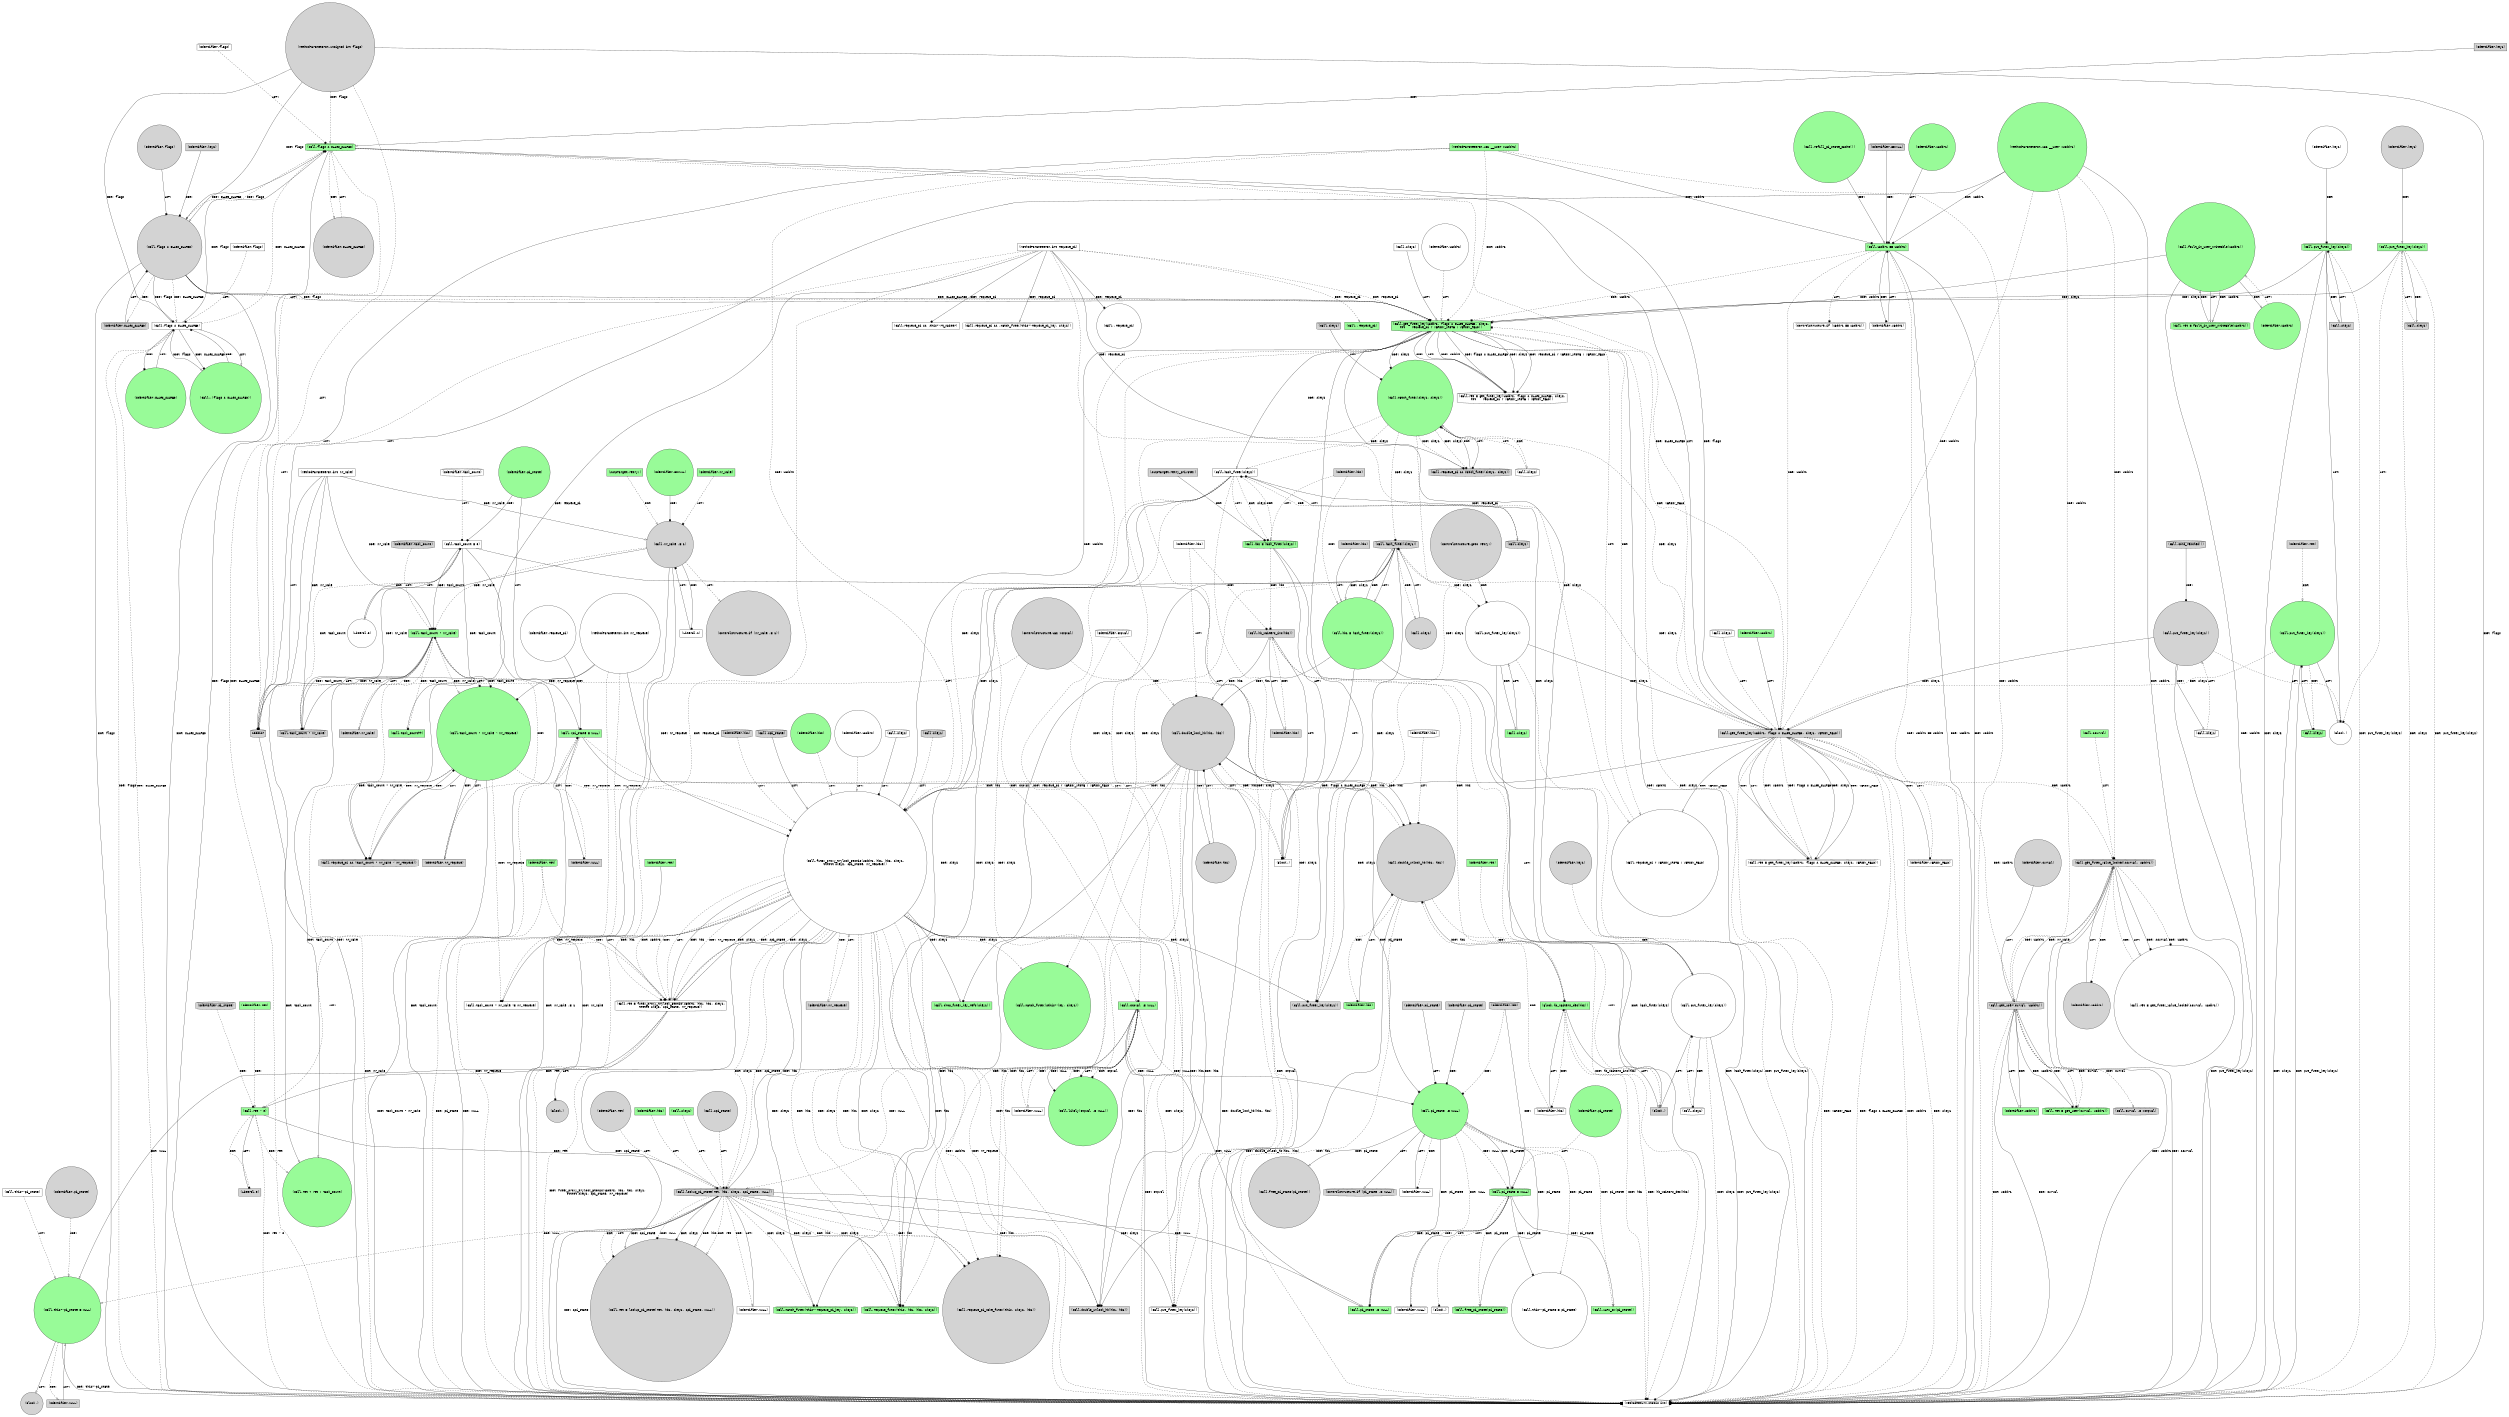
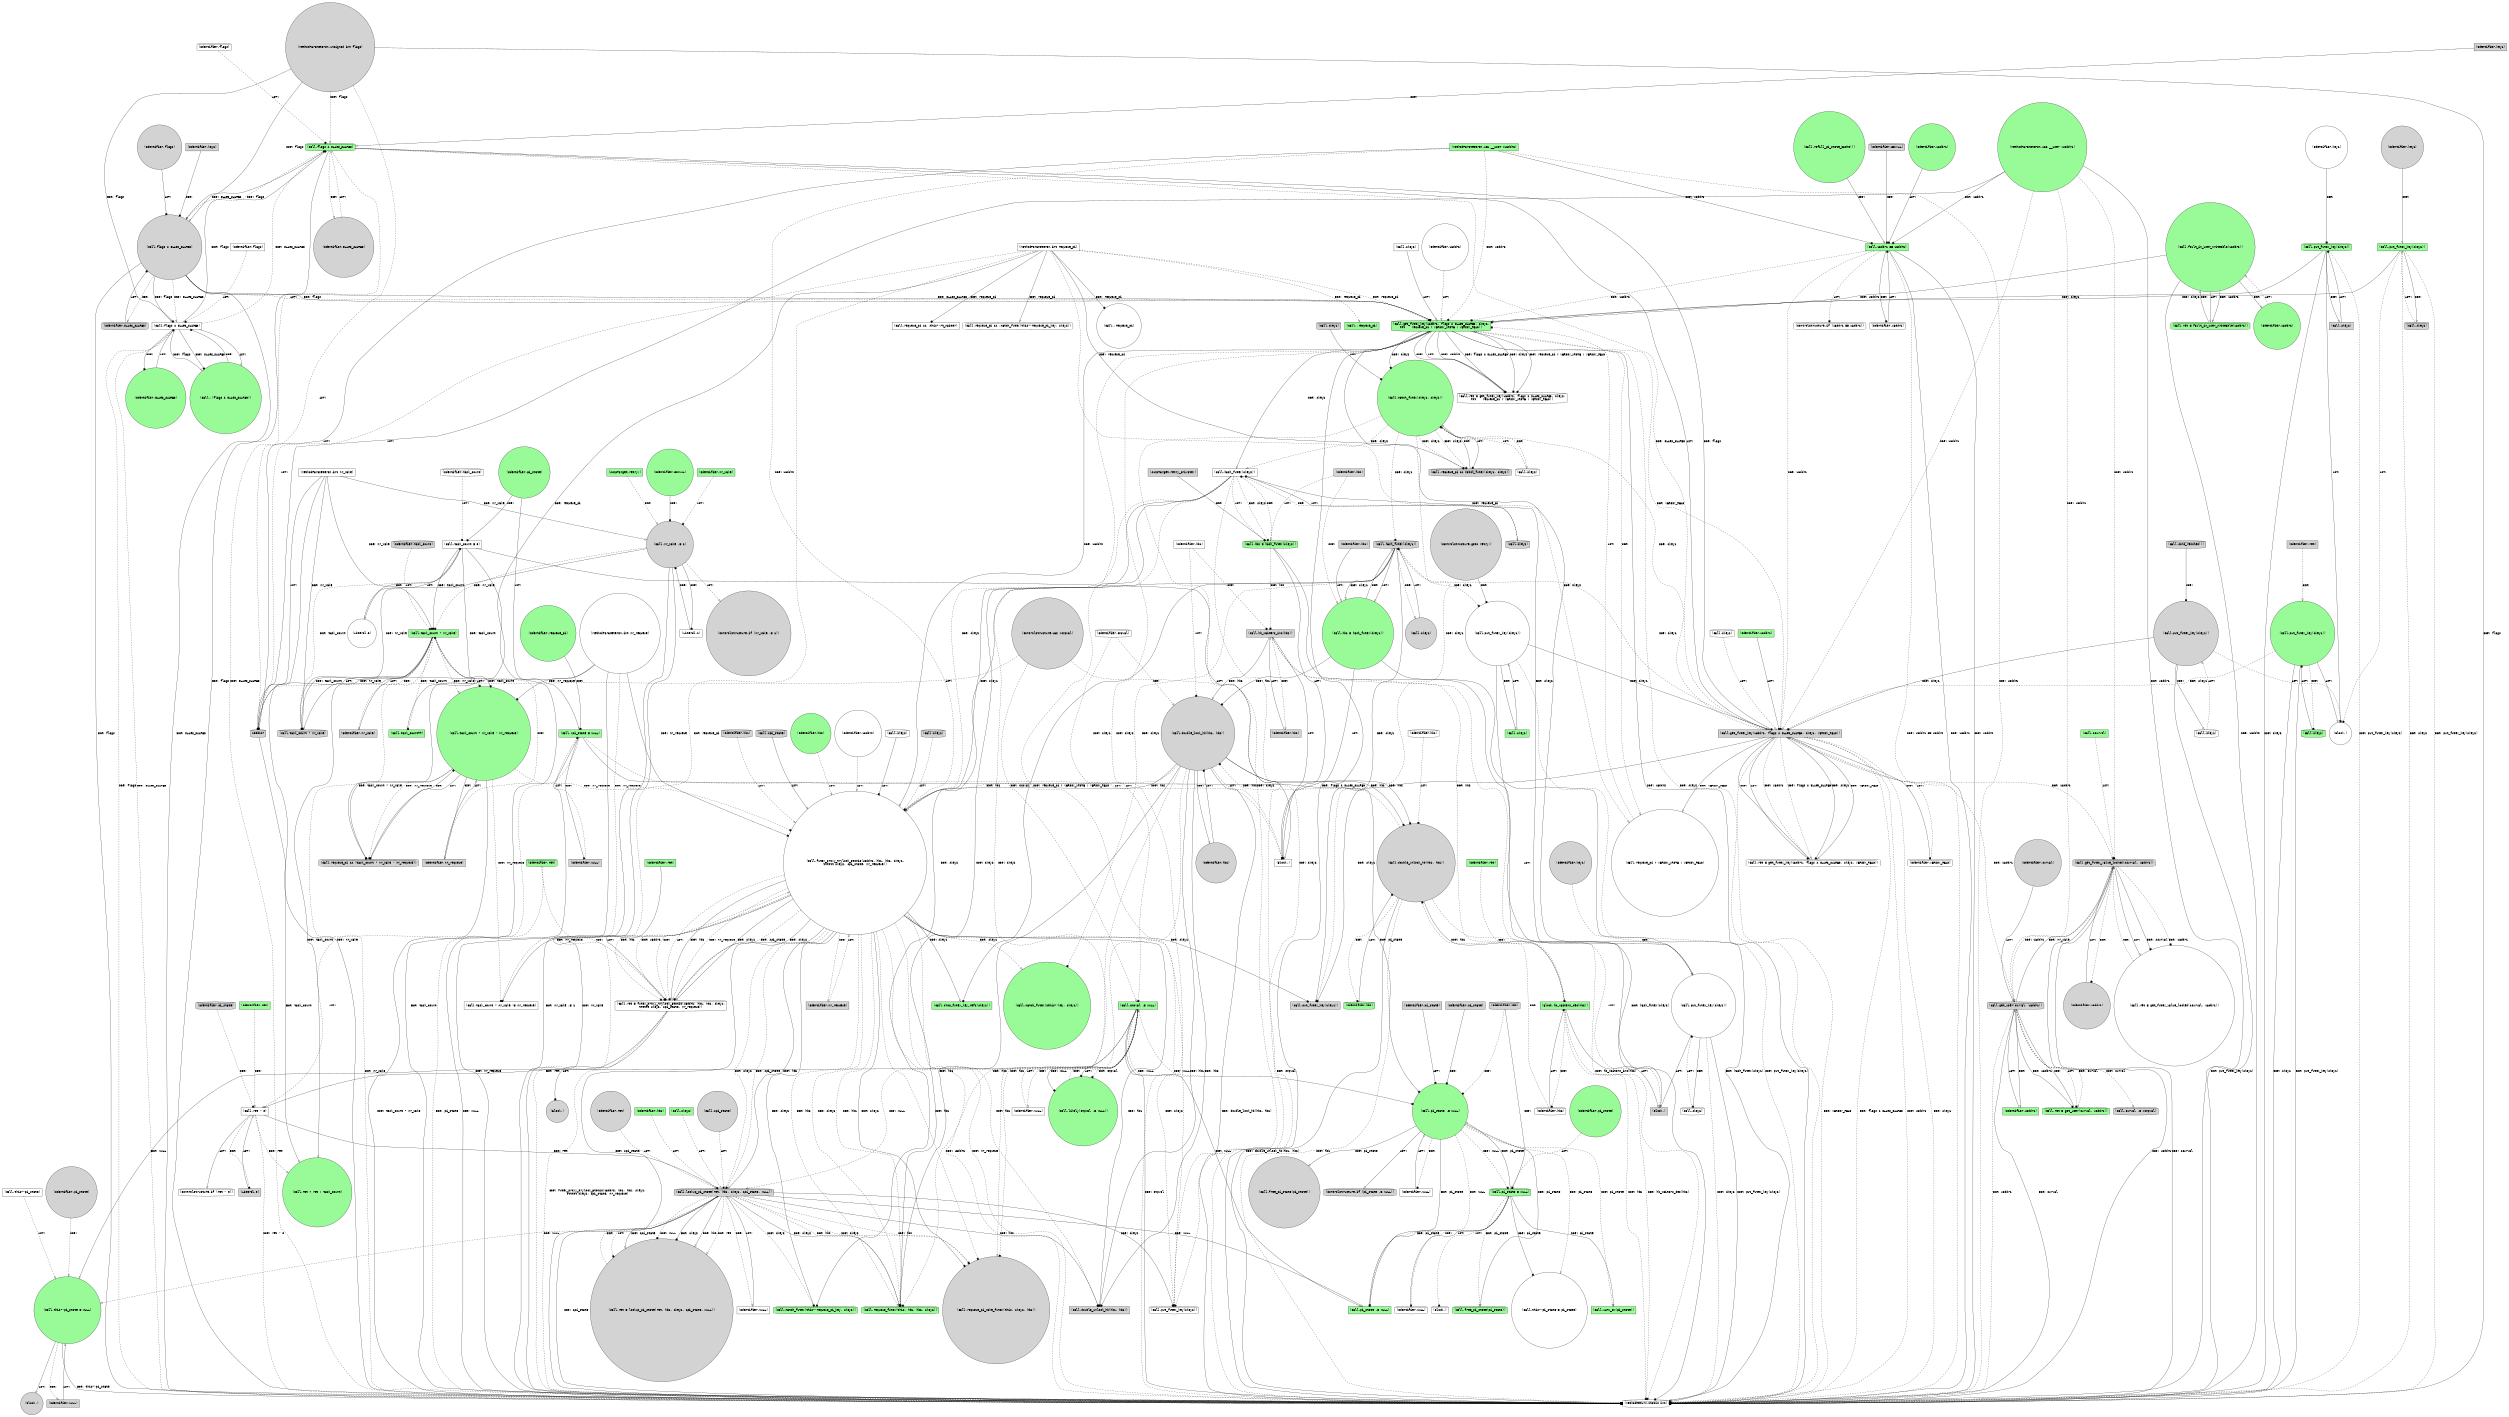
(684, 586) -> (684, 586)
(548, 633) -> (548, 633)
(255, 1111) -> (255, 1111)
none -> (206, 1192)
(534, 1390) -> (534, 1390)
